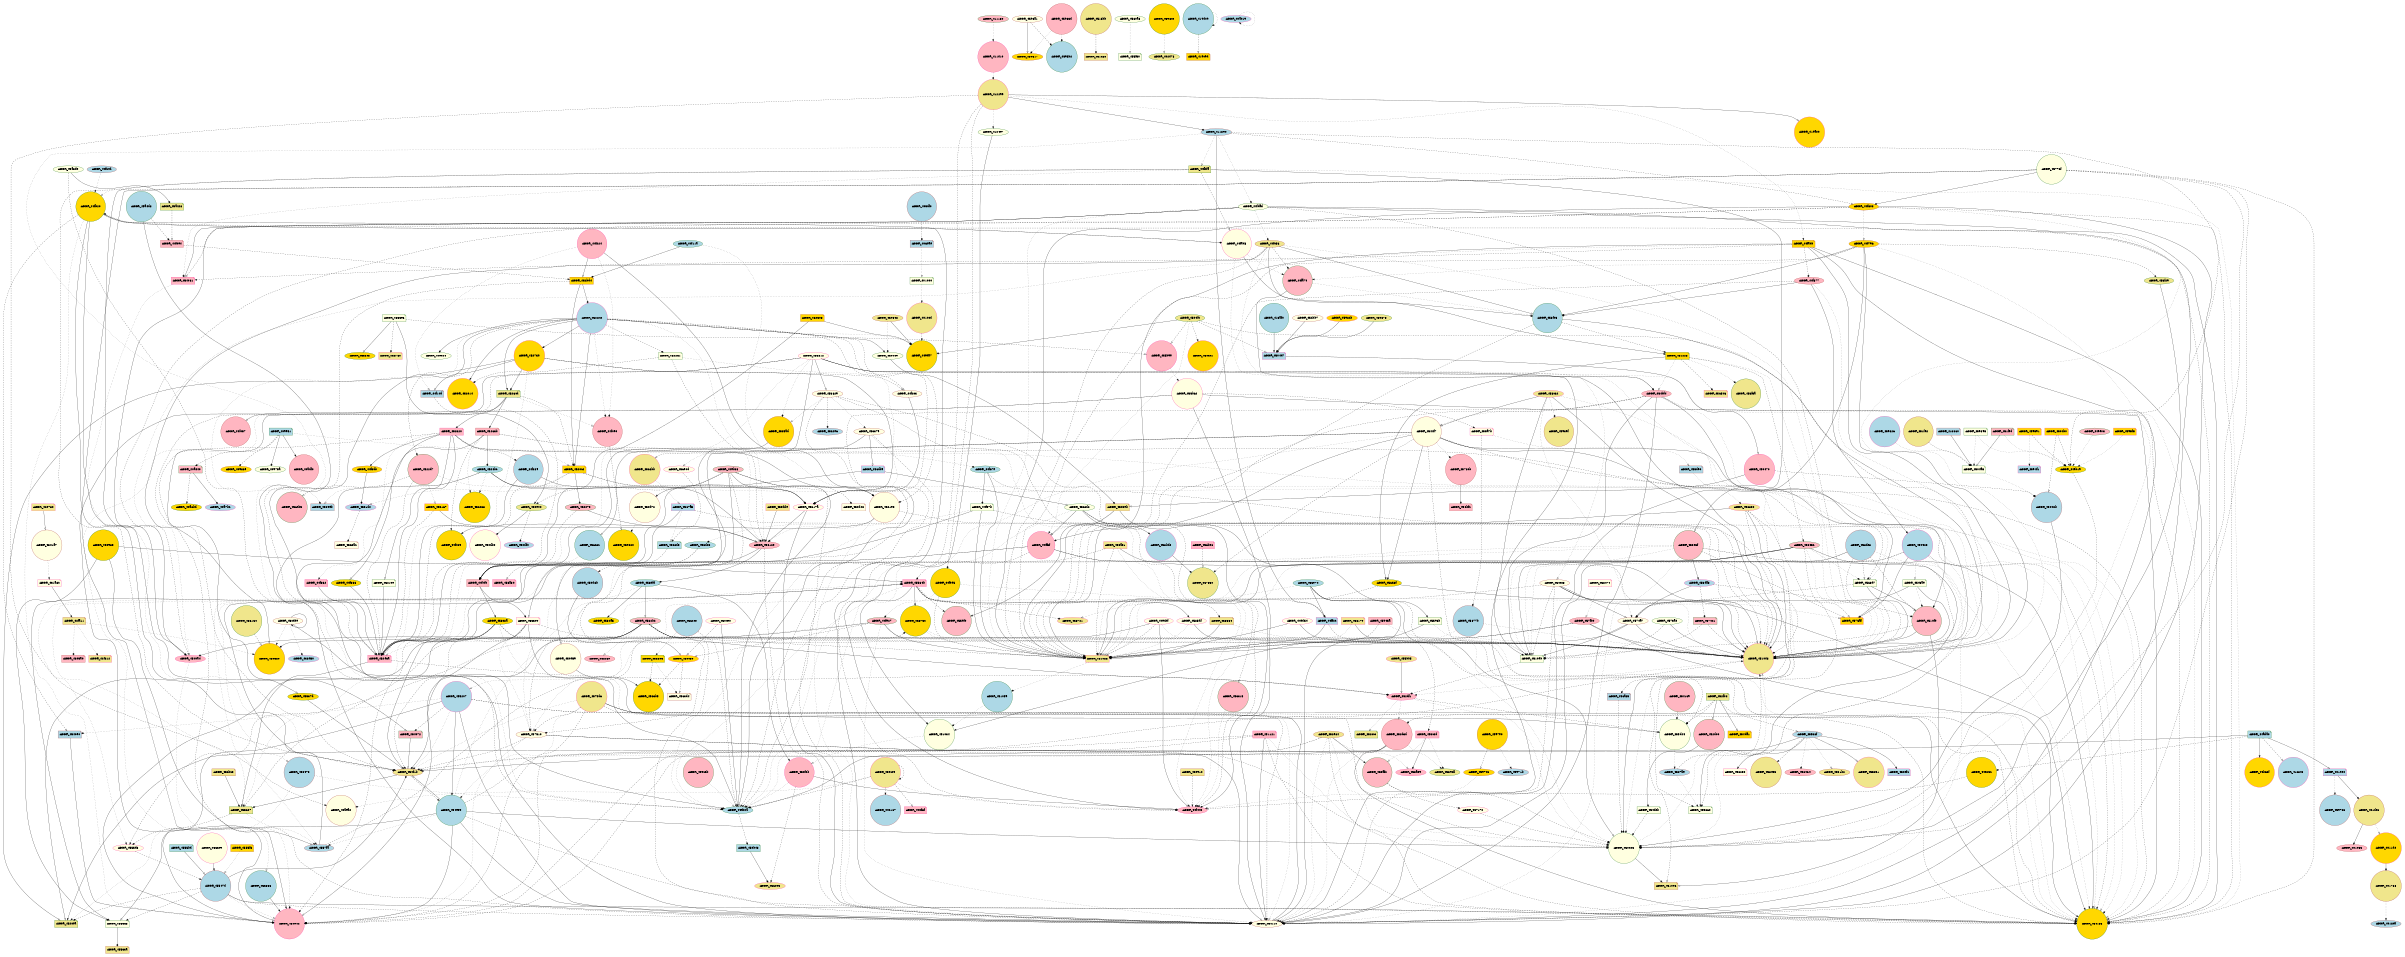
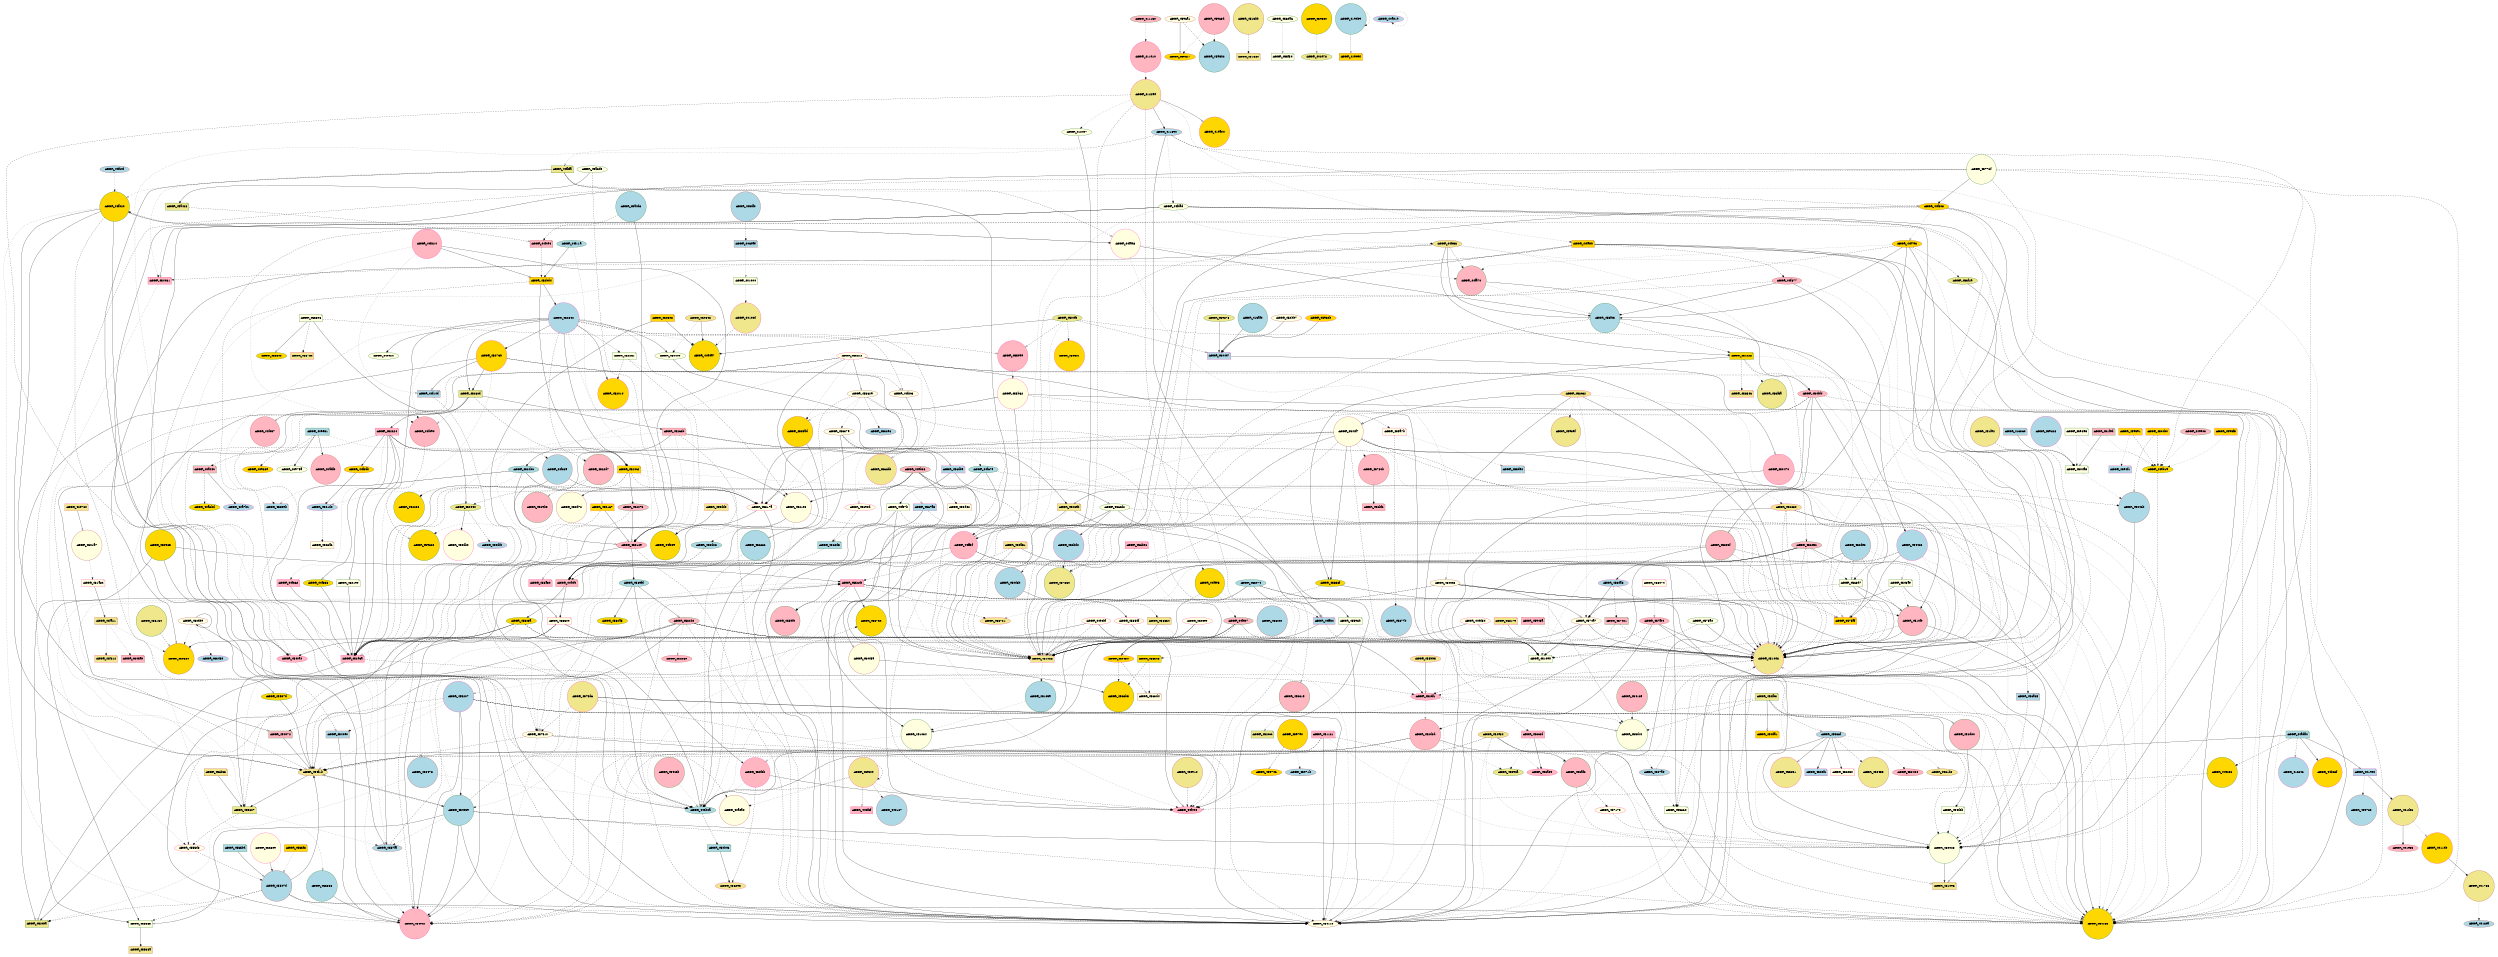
(1005, 222) -> none
(725, 709) -> none
(1192, 772) -> (1187, 772)
